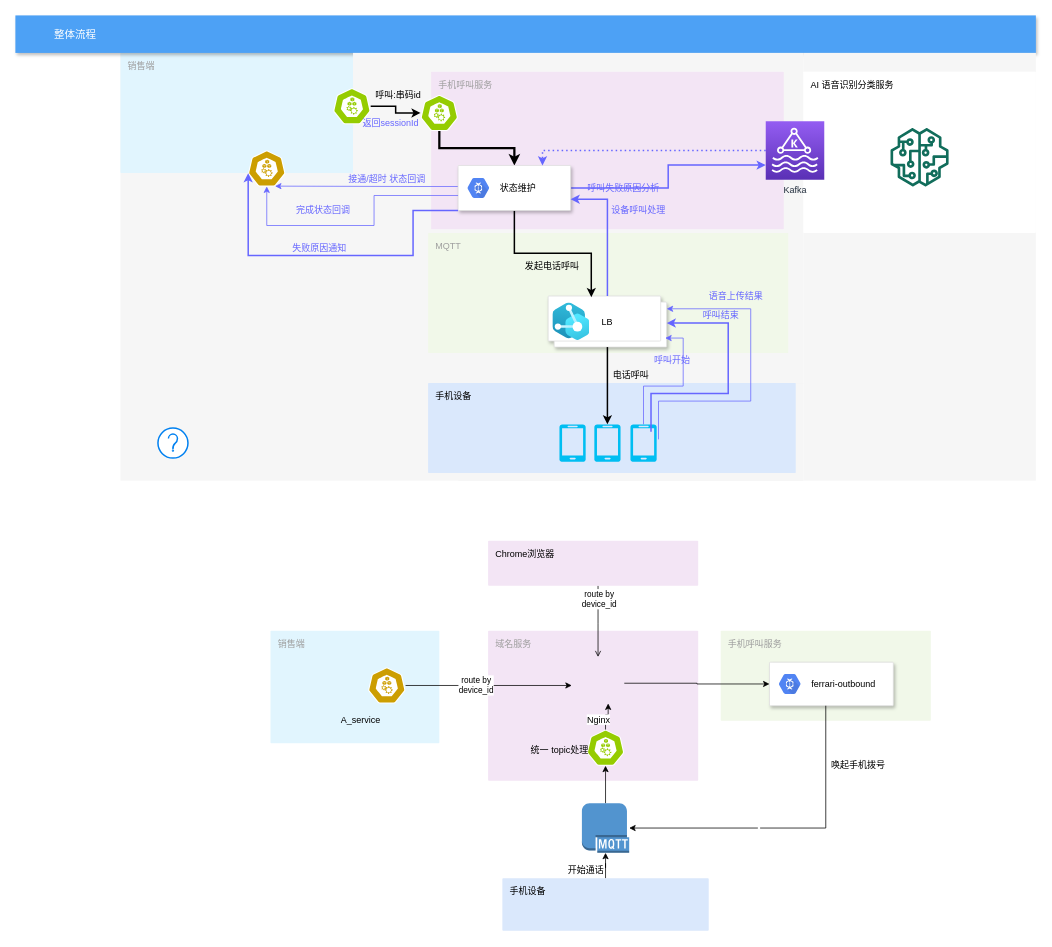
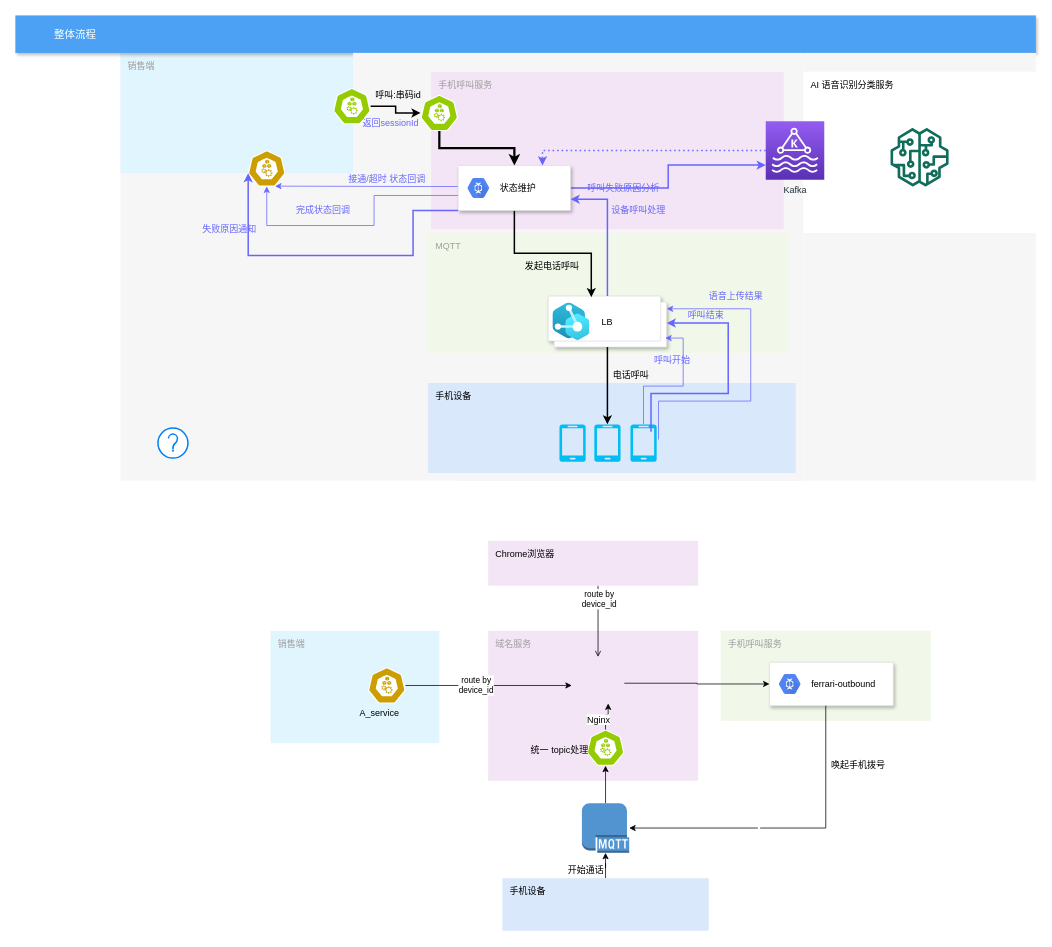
(319, 248) -> (229, 229)
(720, 315) -> (705, 315)
(360, 720) -> (379, 713)
